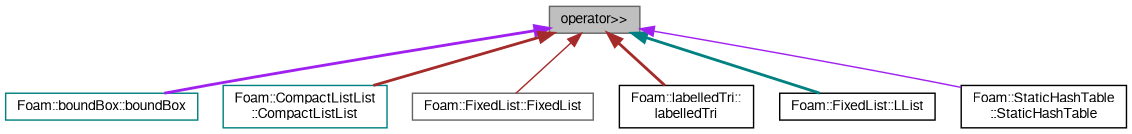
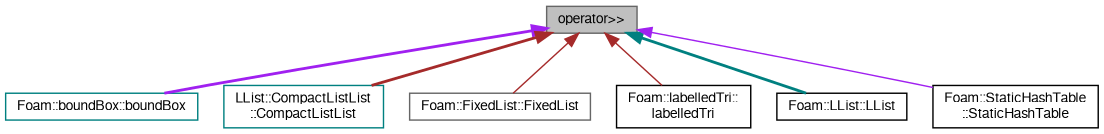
(642, 64) -> (639, 64)
(305, 107) -> (304, 107)
(857, 107) -> (842, 107)
